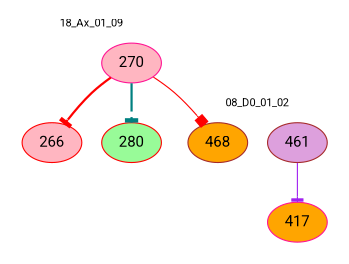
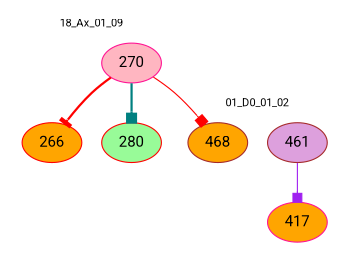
(132, 97) -> (132, 97)
(258, 103) -> (258, 103)
(52, 143) -> (52, 143)
(297, 180) -> (297, 180)
